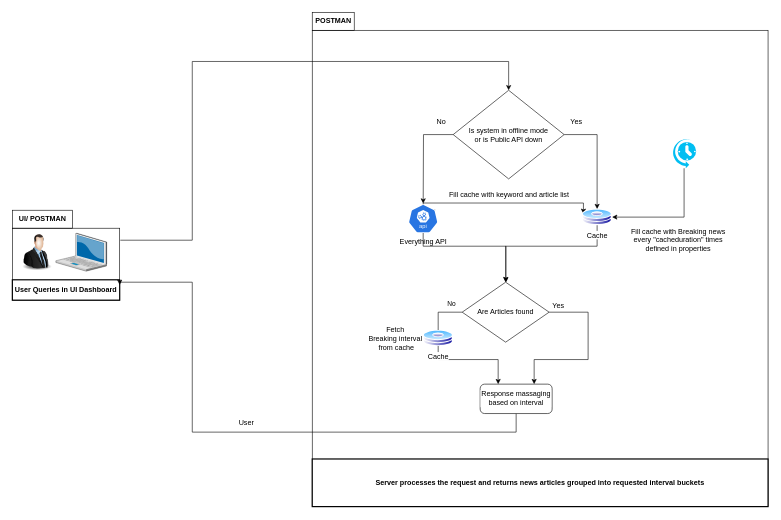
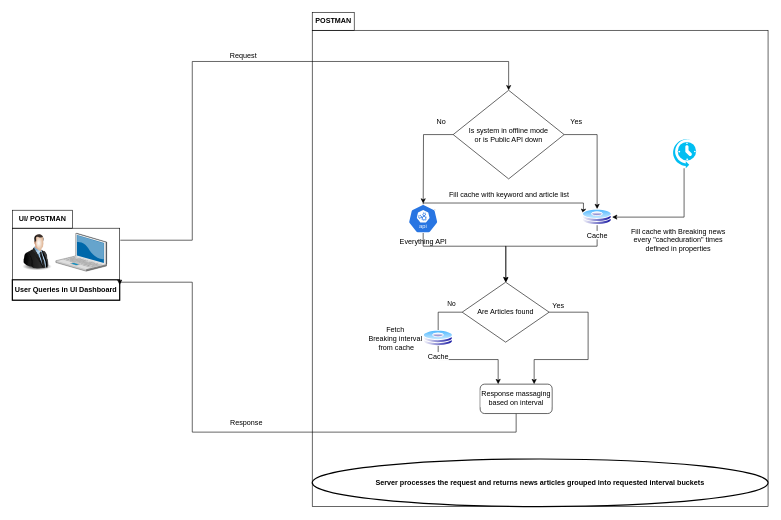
none -> (243, 56)
(247, 423) -> (247, 423)
(540, 483) -> (540, 483)
